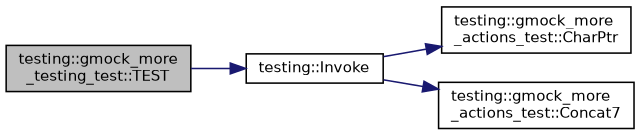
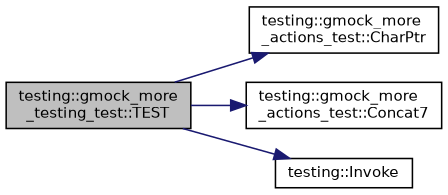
(405, 53) -> (214, 70)
(403, 83) -> (211, 105)
